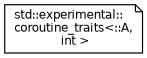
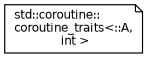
(74, 29) -> (74, 29)
